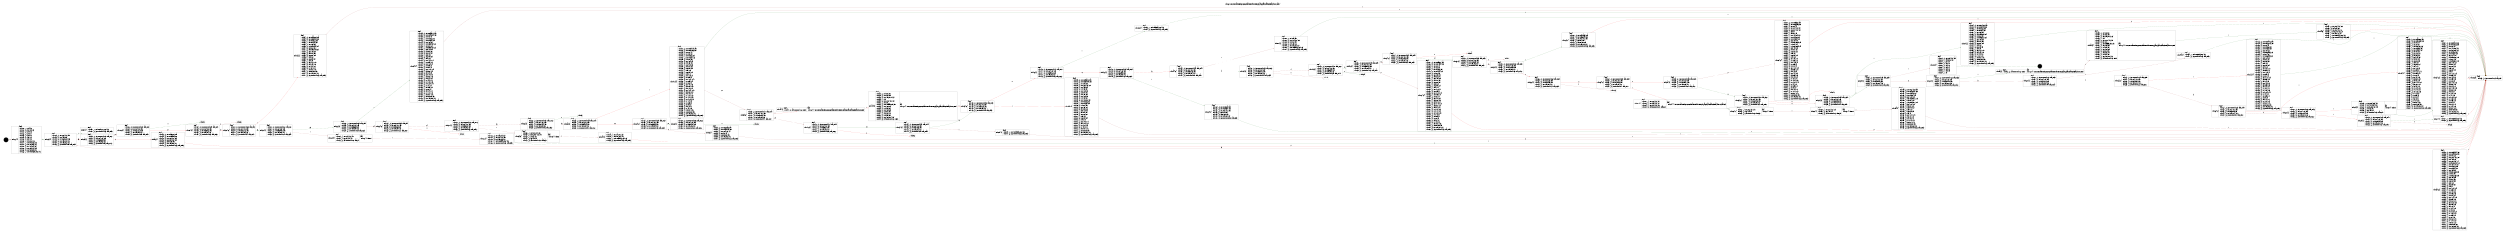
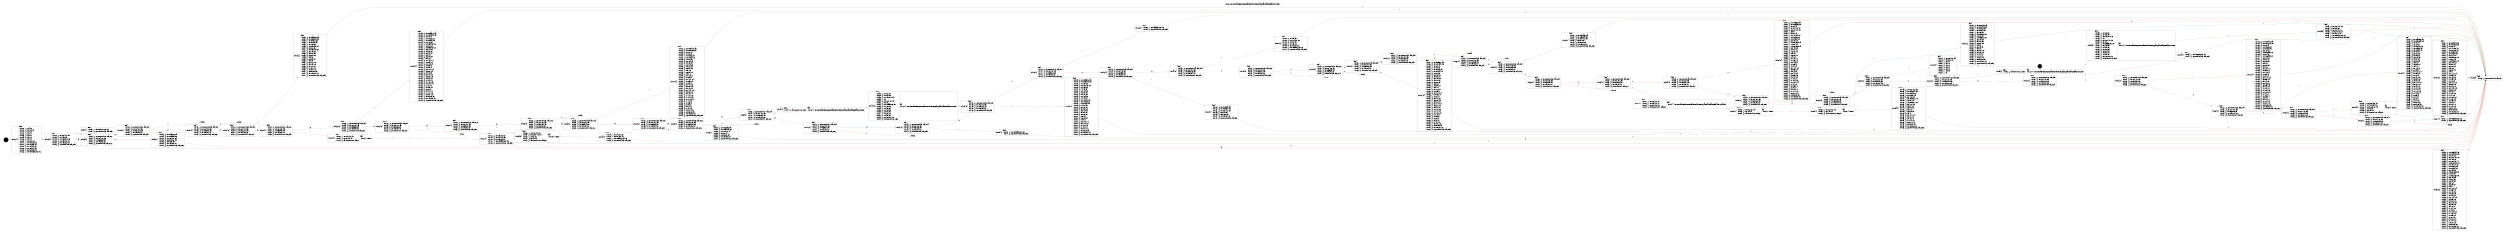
(724, 100) -> (722, 120)
